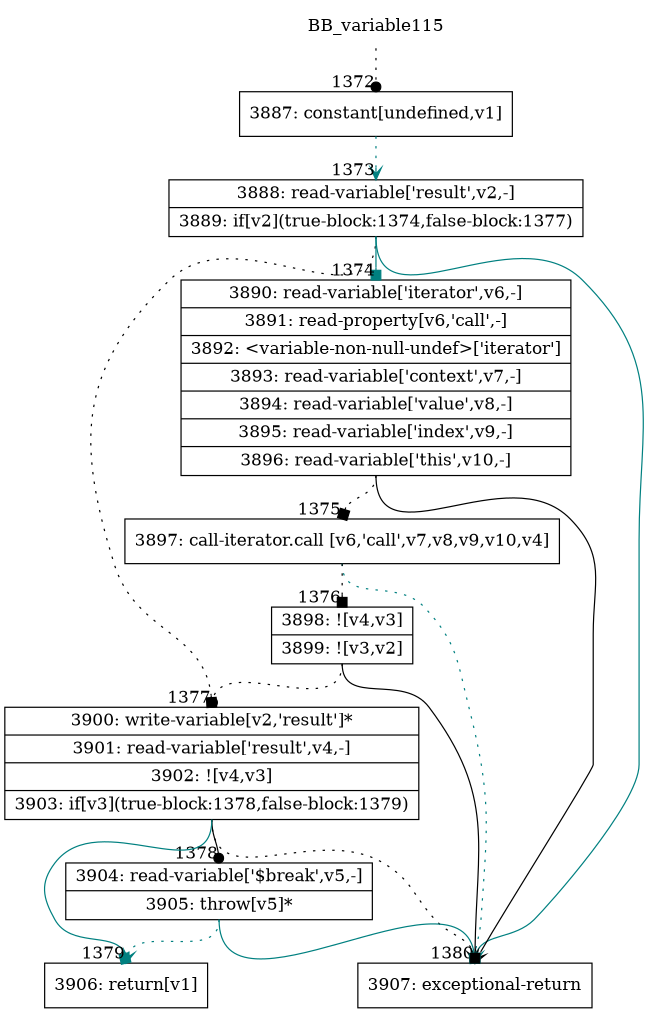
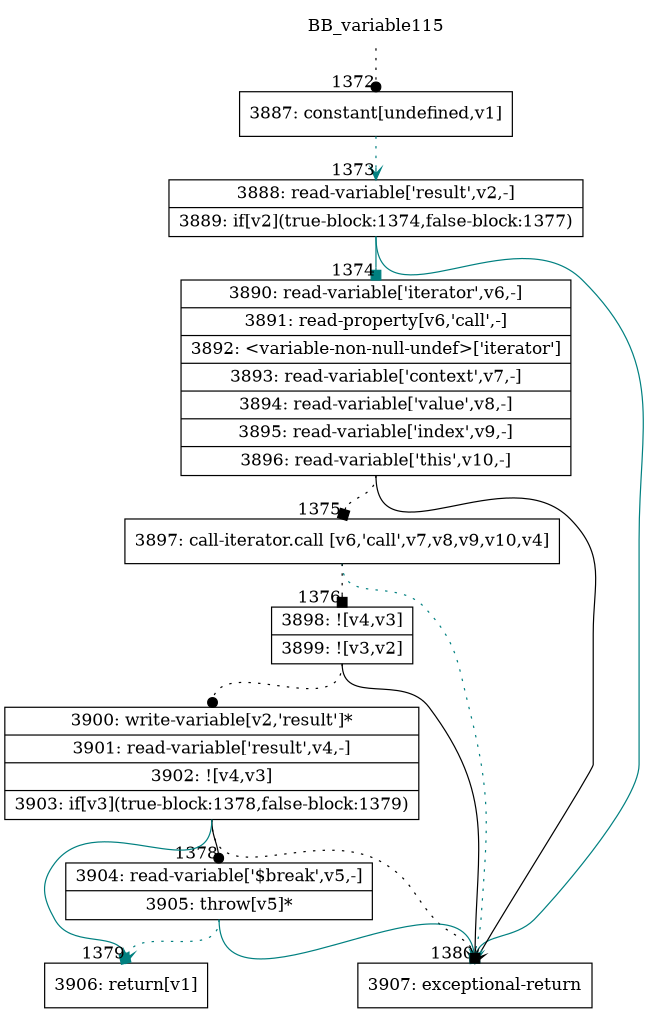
(101, 378) -> none
(473, 724) -> (473, 724)
